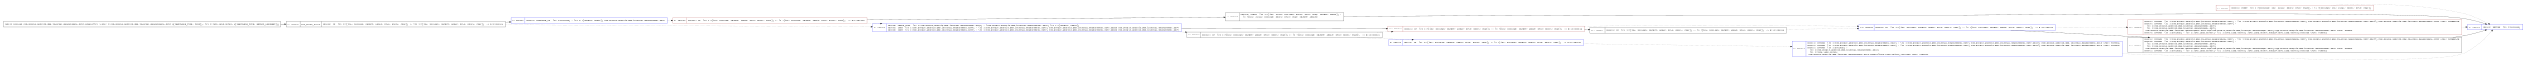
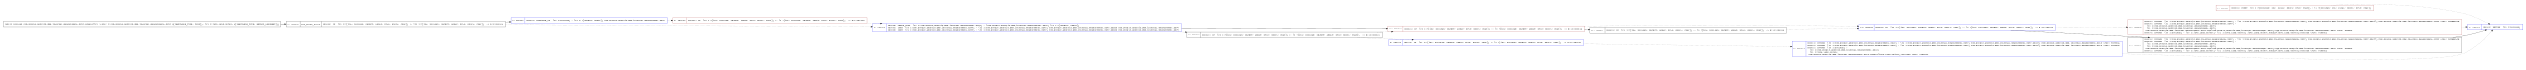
(1285, 17) -> none
